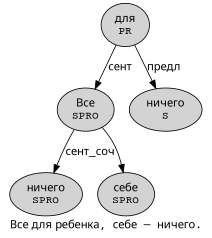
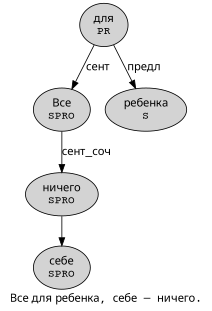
(166, 110) -> (146, 110)
(114, 145) -> (62, 227)
